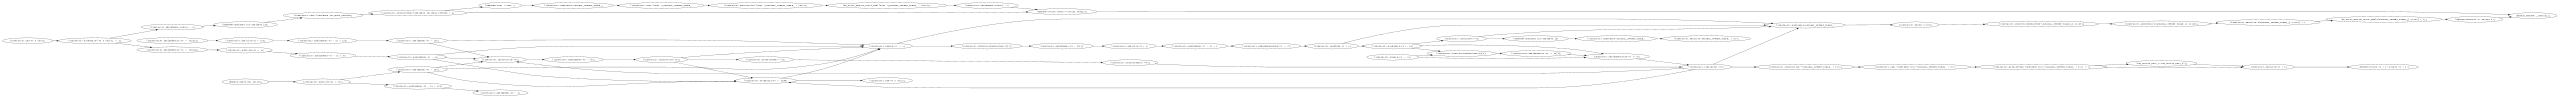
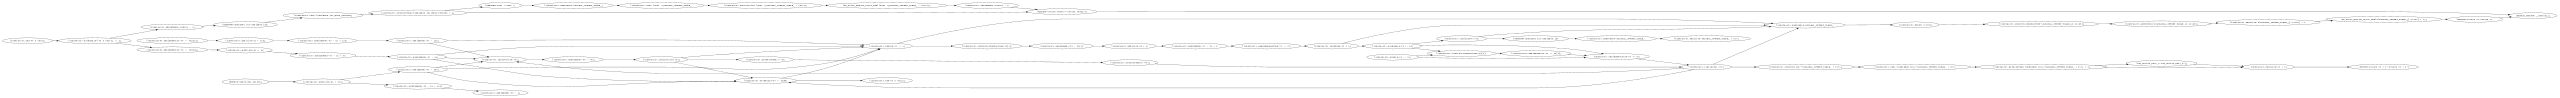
(2475, 19) -> (2475, 19)
